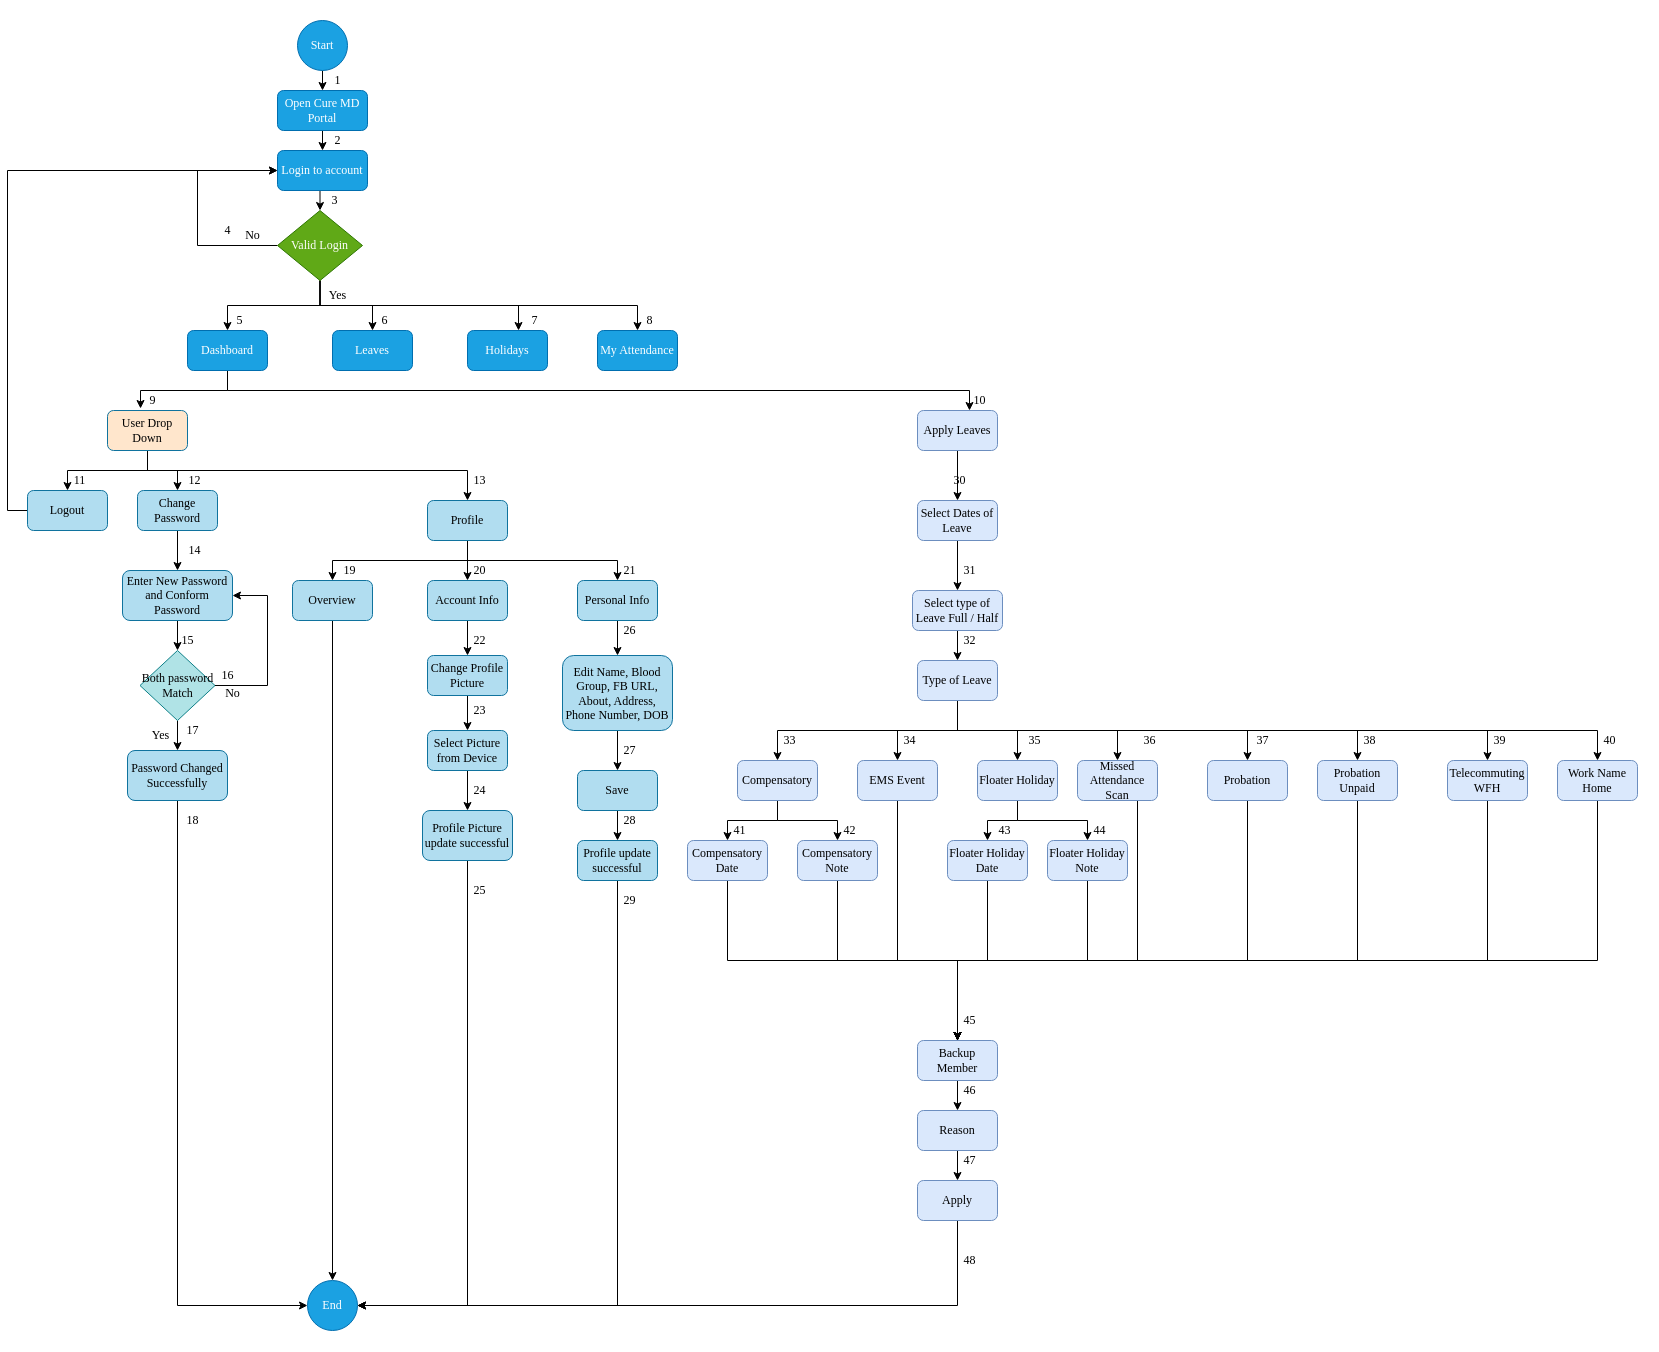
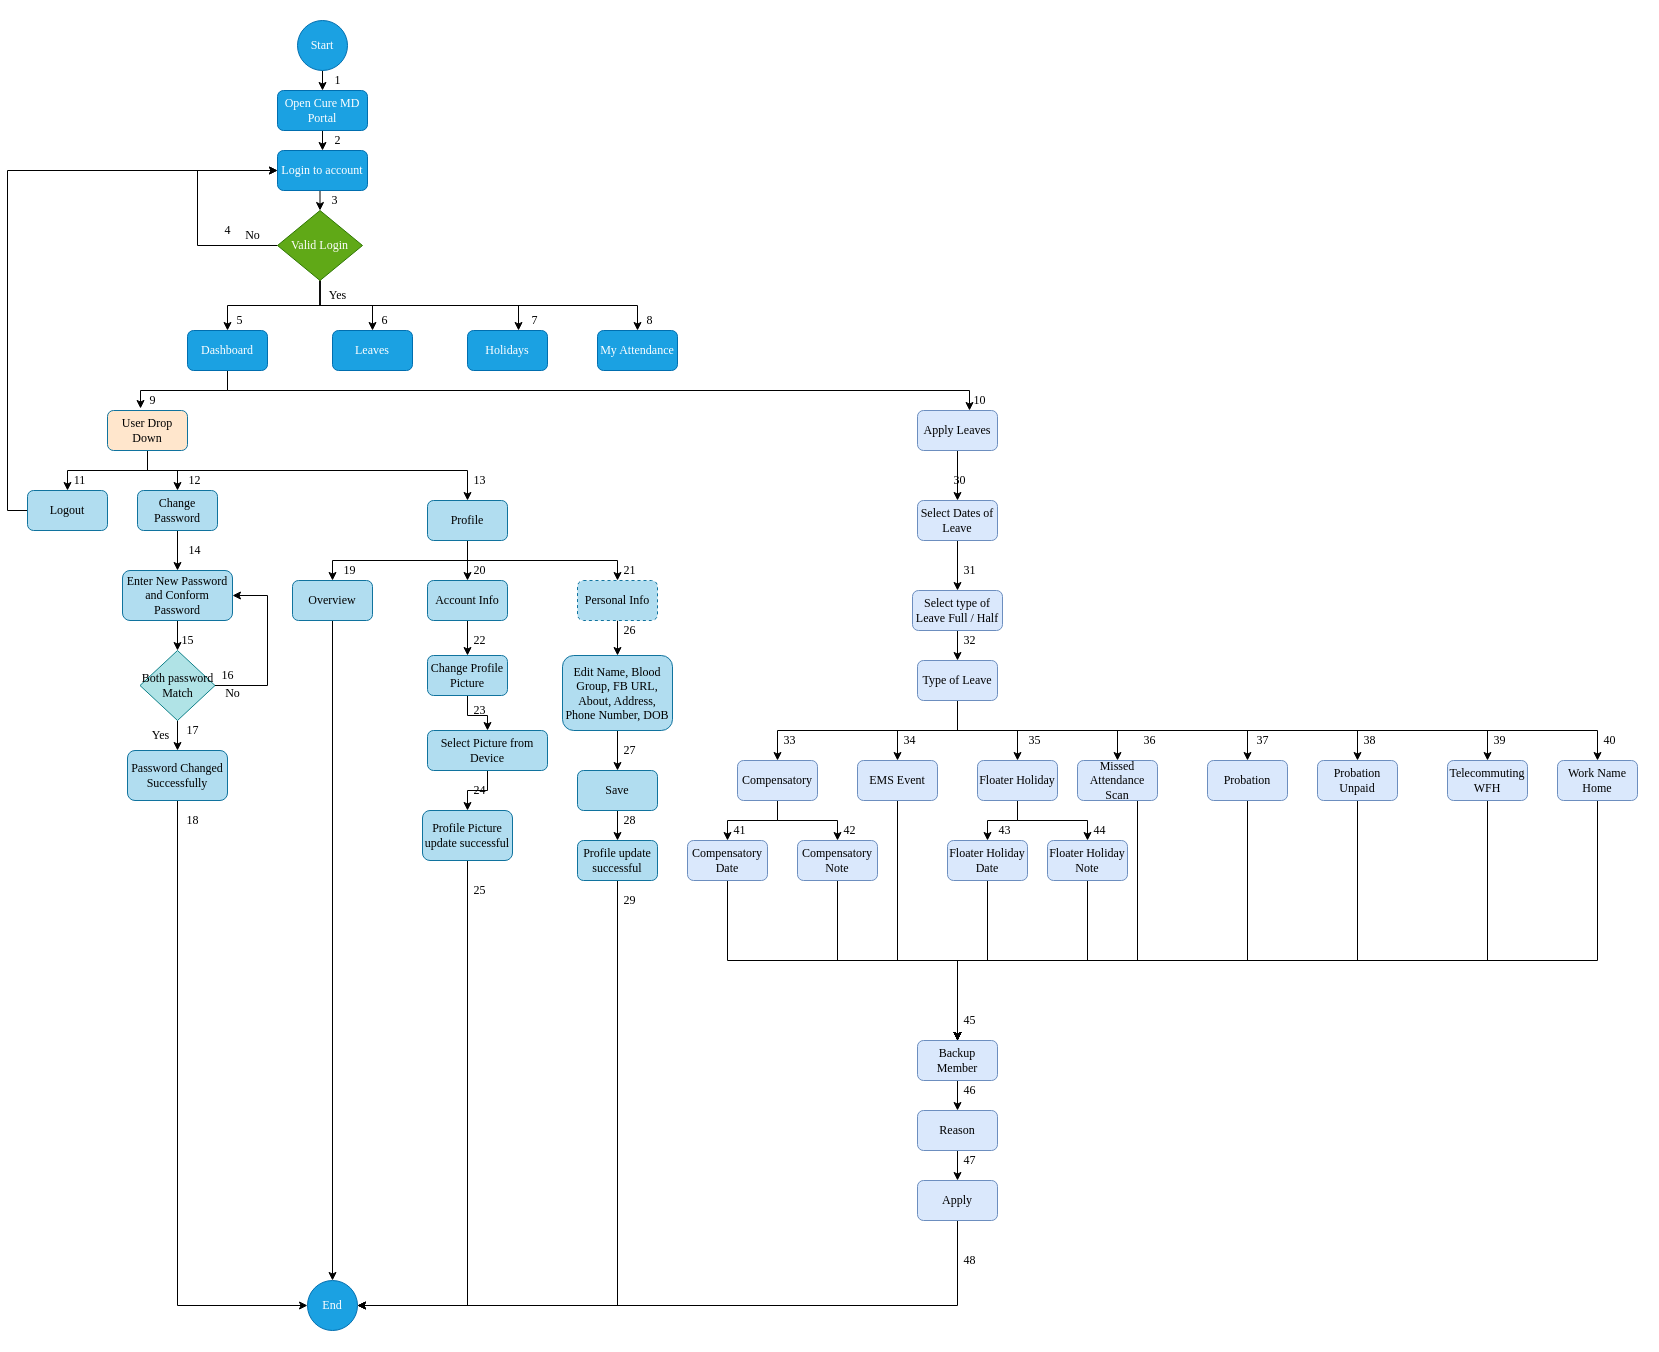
(618, 601) -> (618, 601)
(468, 751) -> (488, 751)
